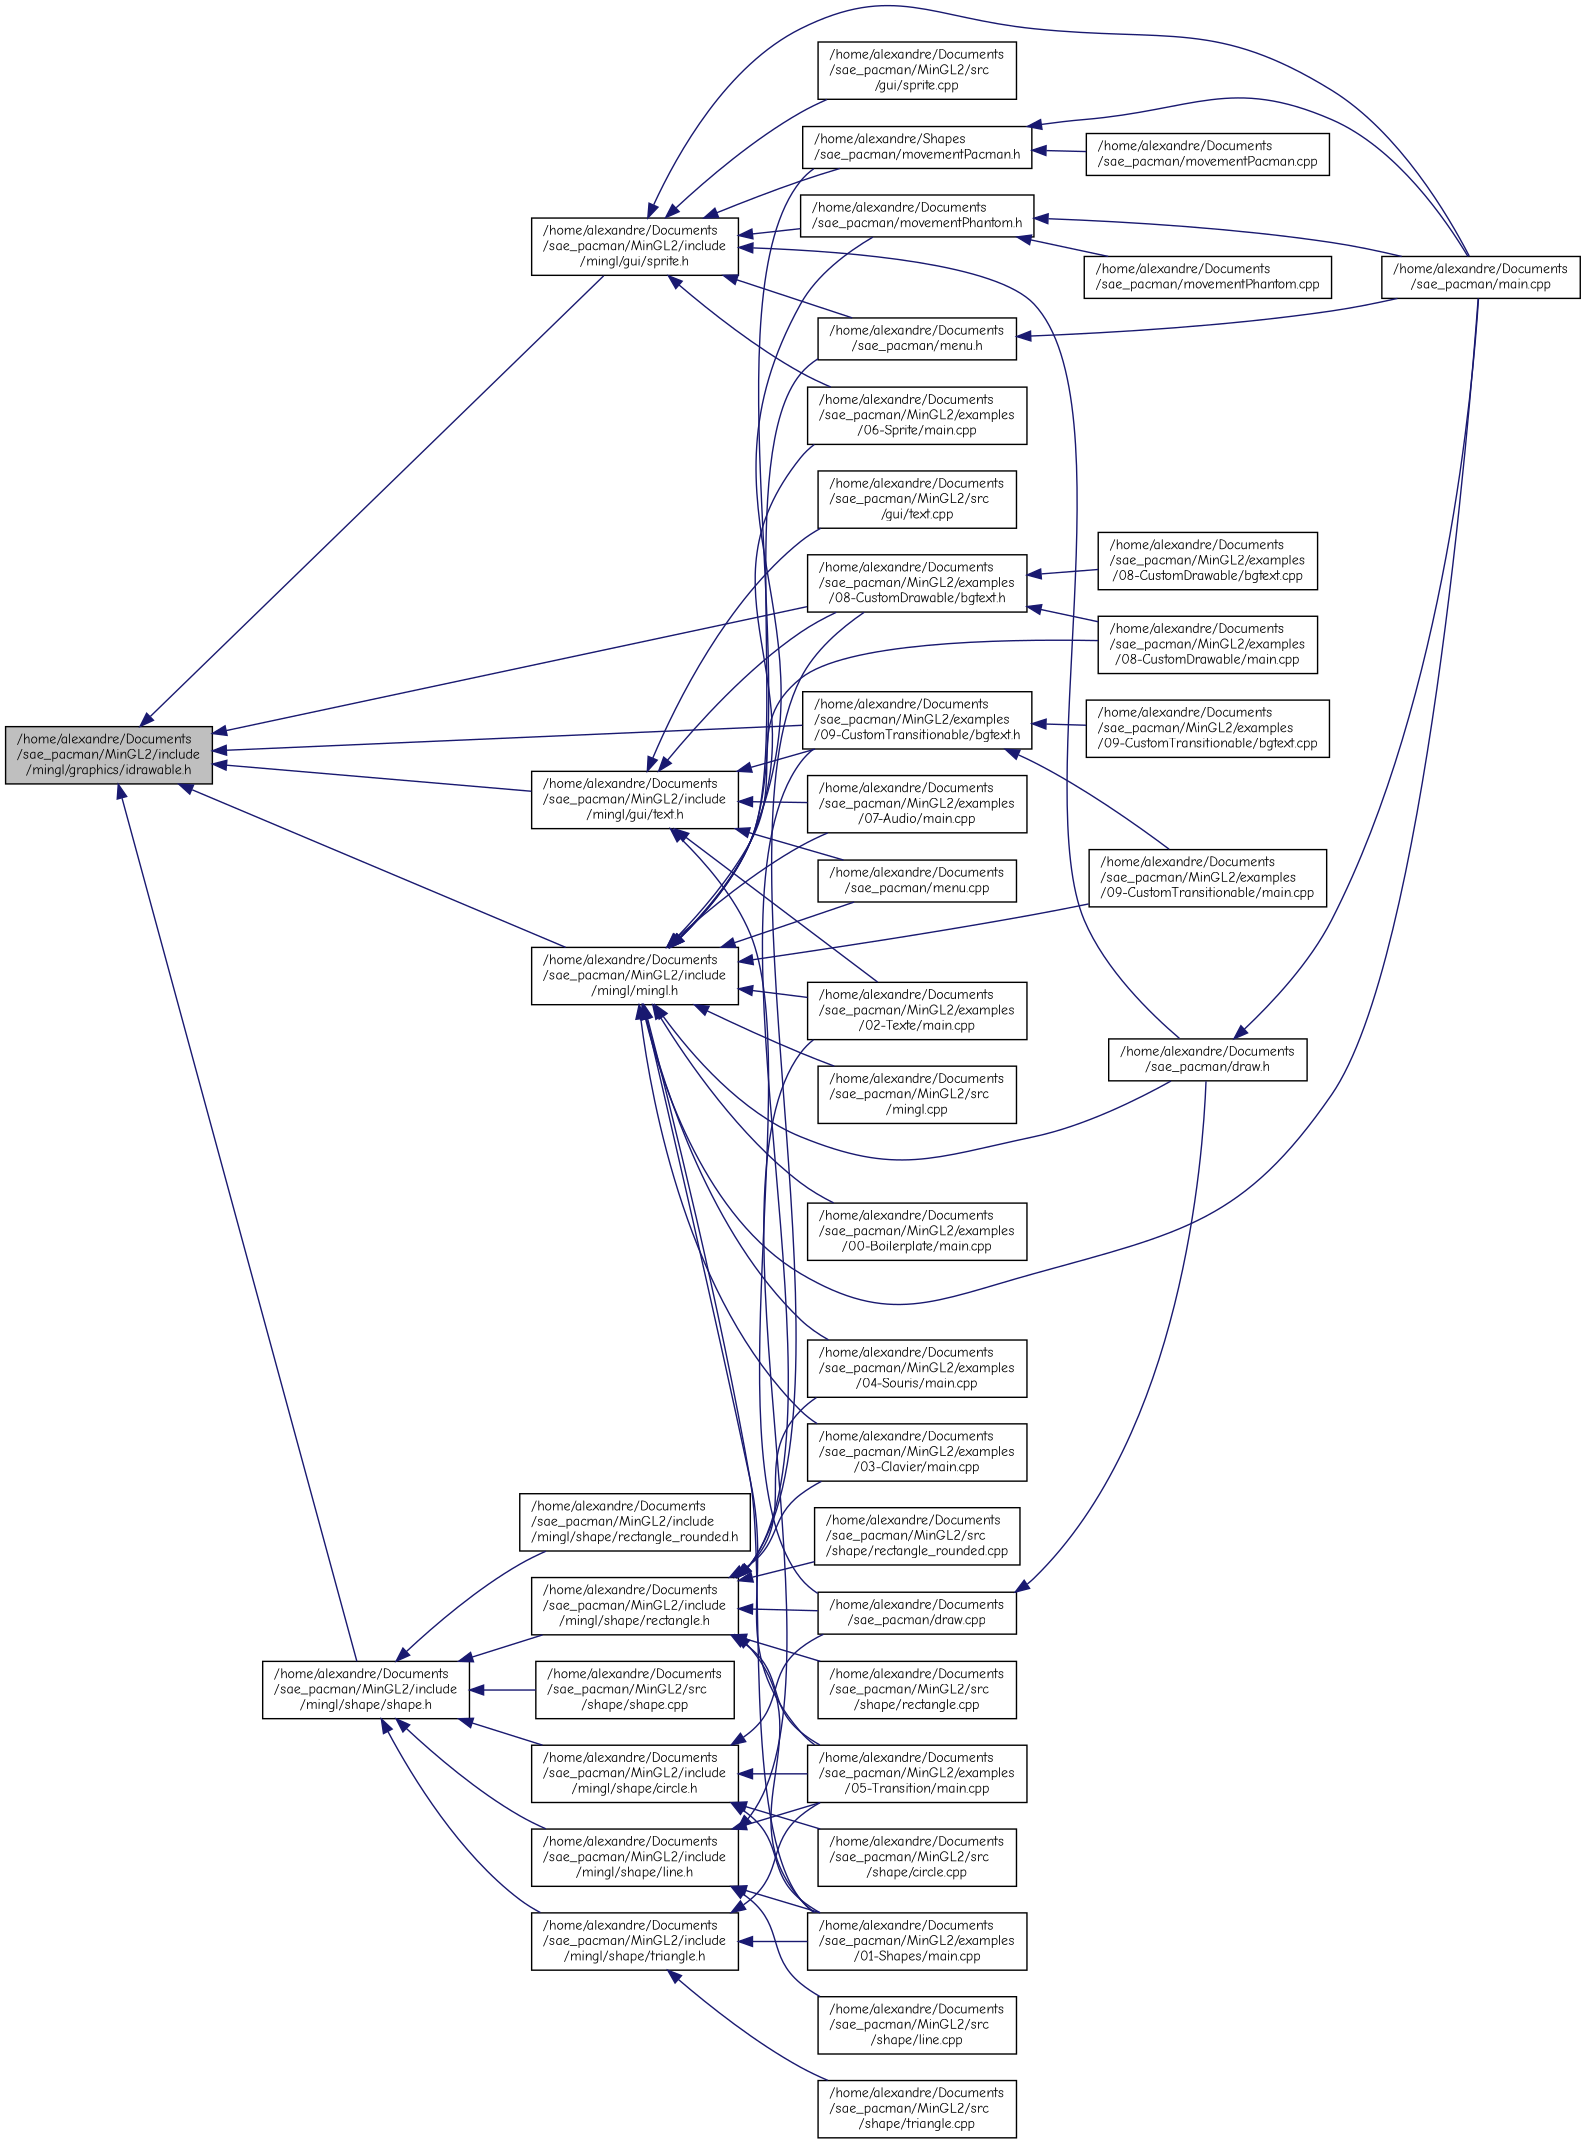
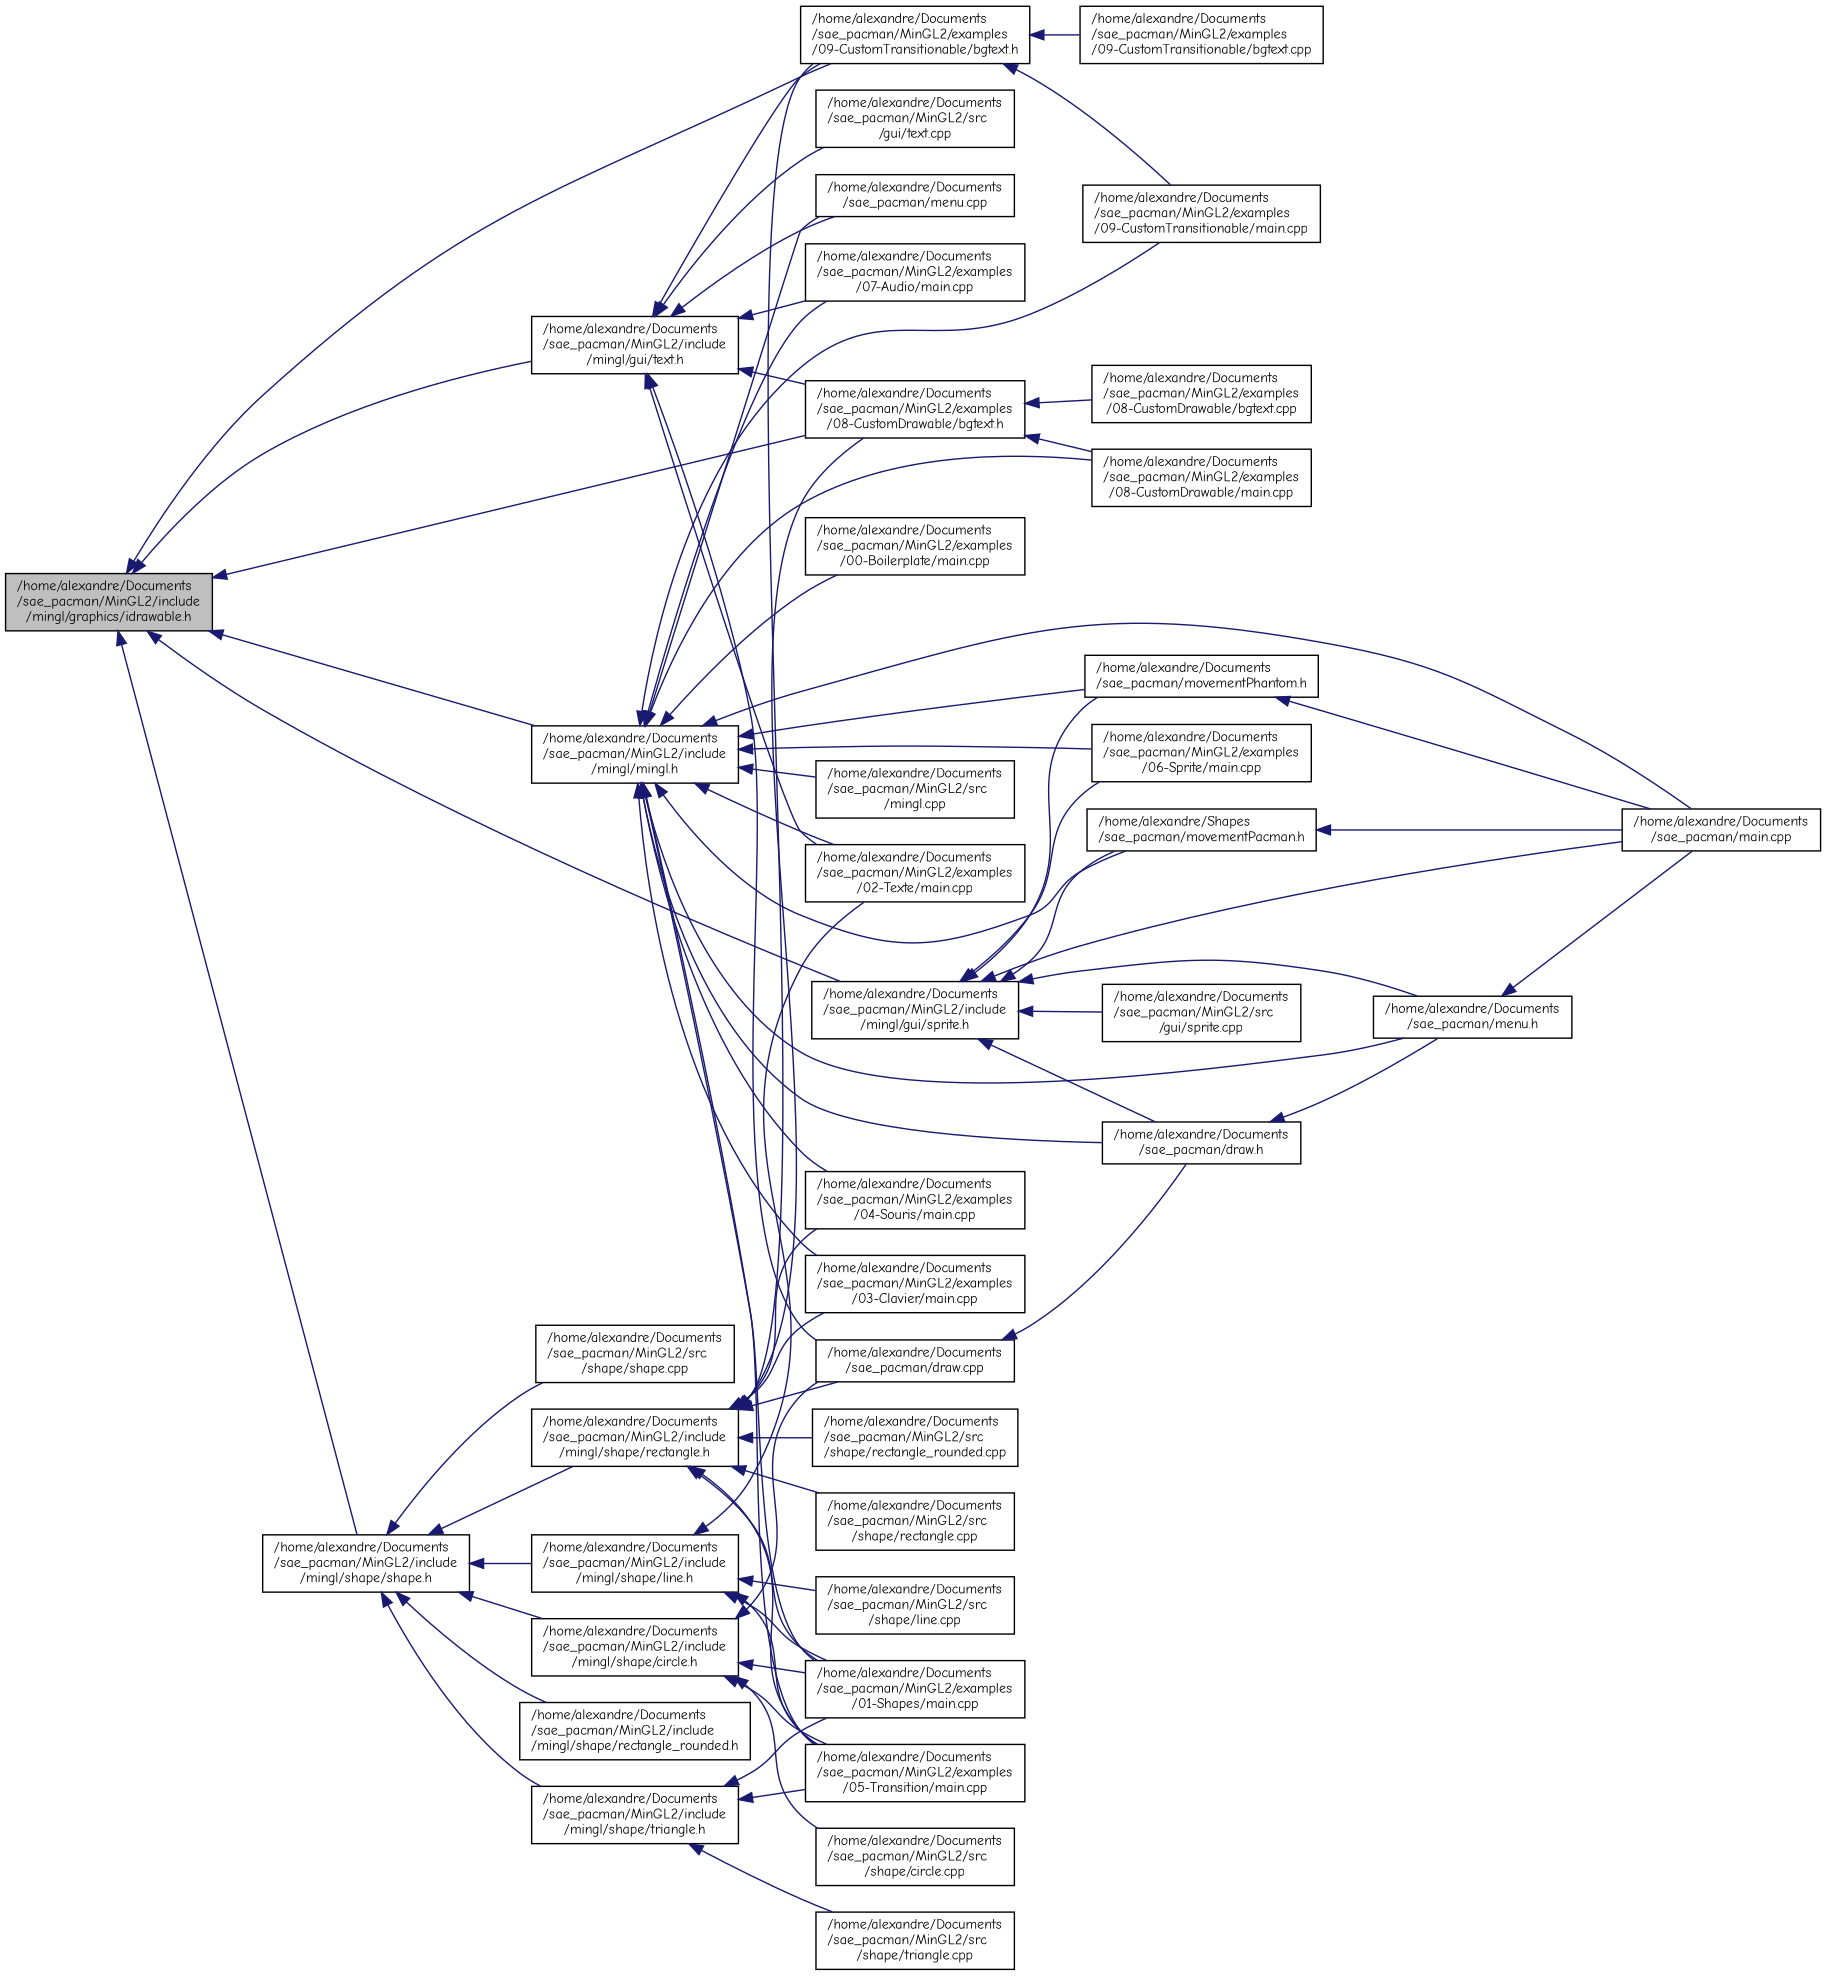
(1208, 155) -> none
(1208, 277) -> none
(1417, 685) -> (1363, 1082)
